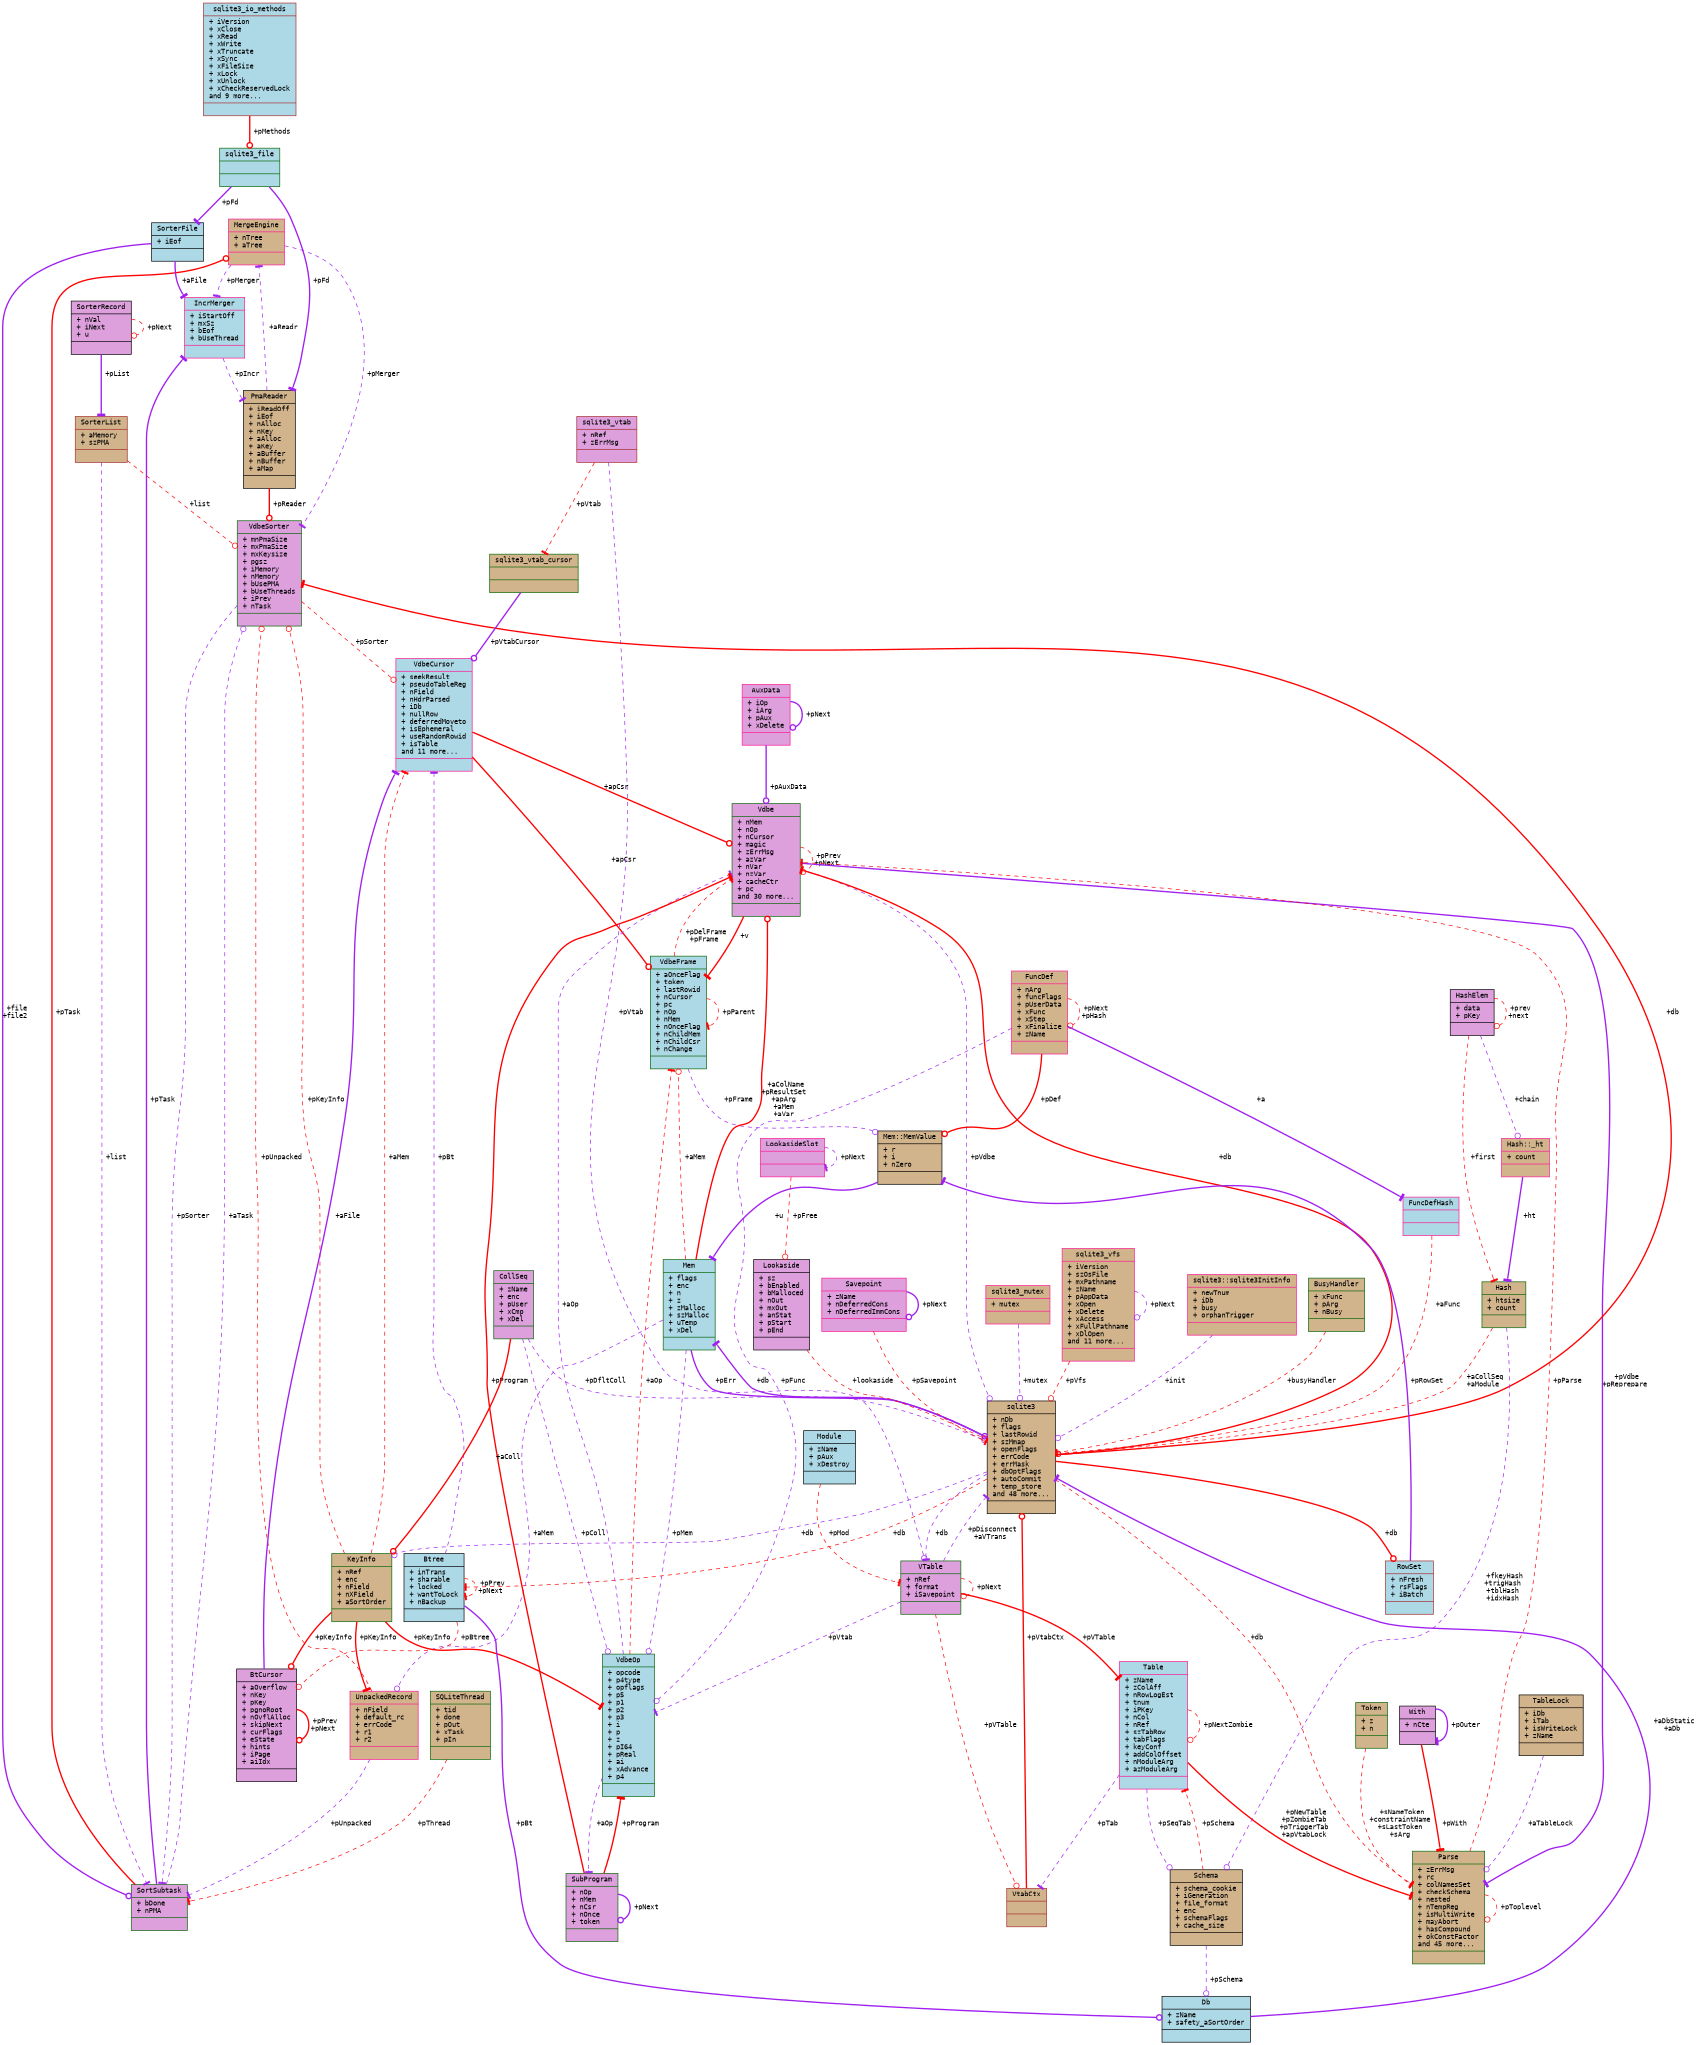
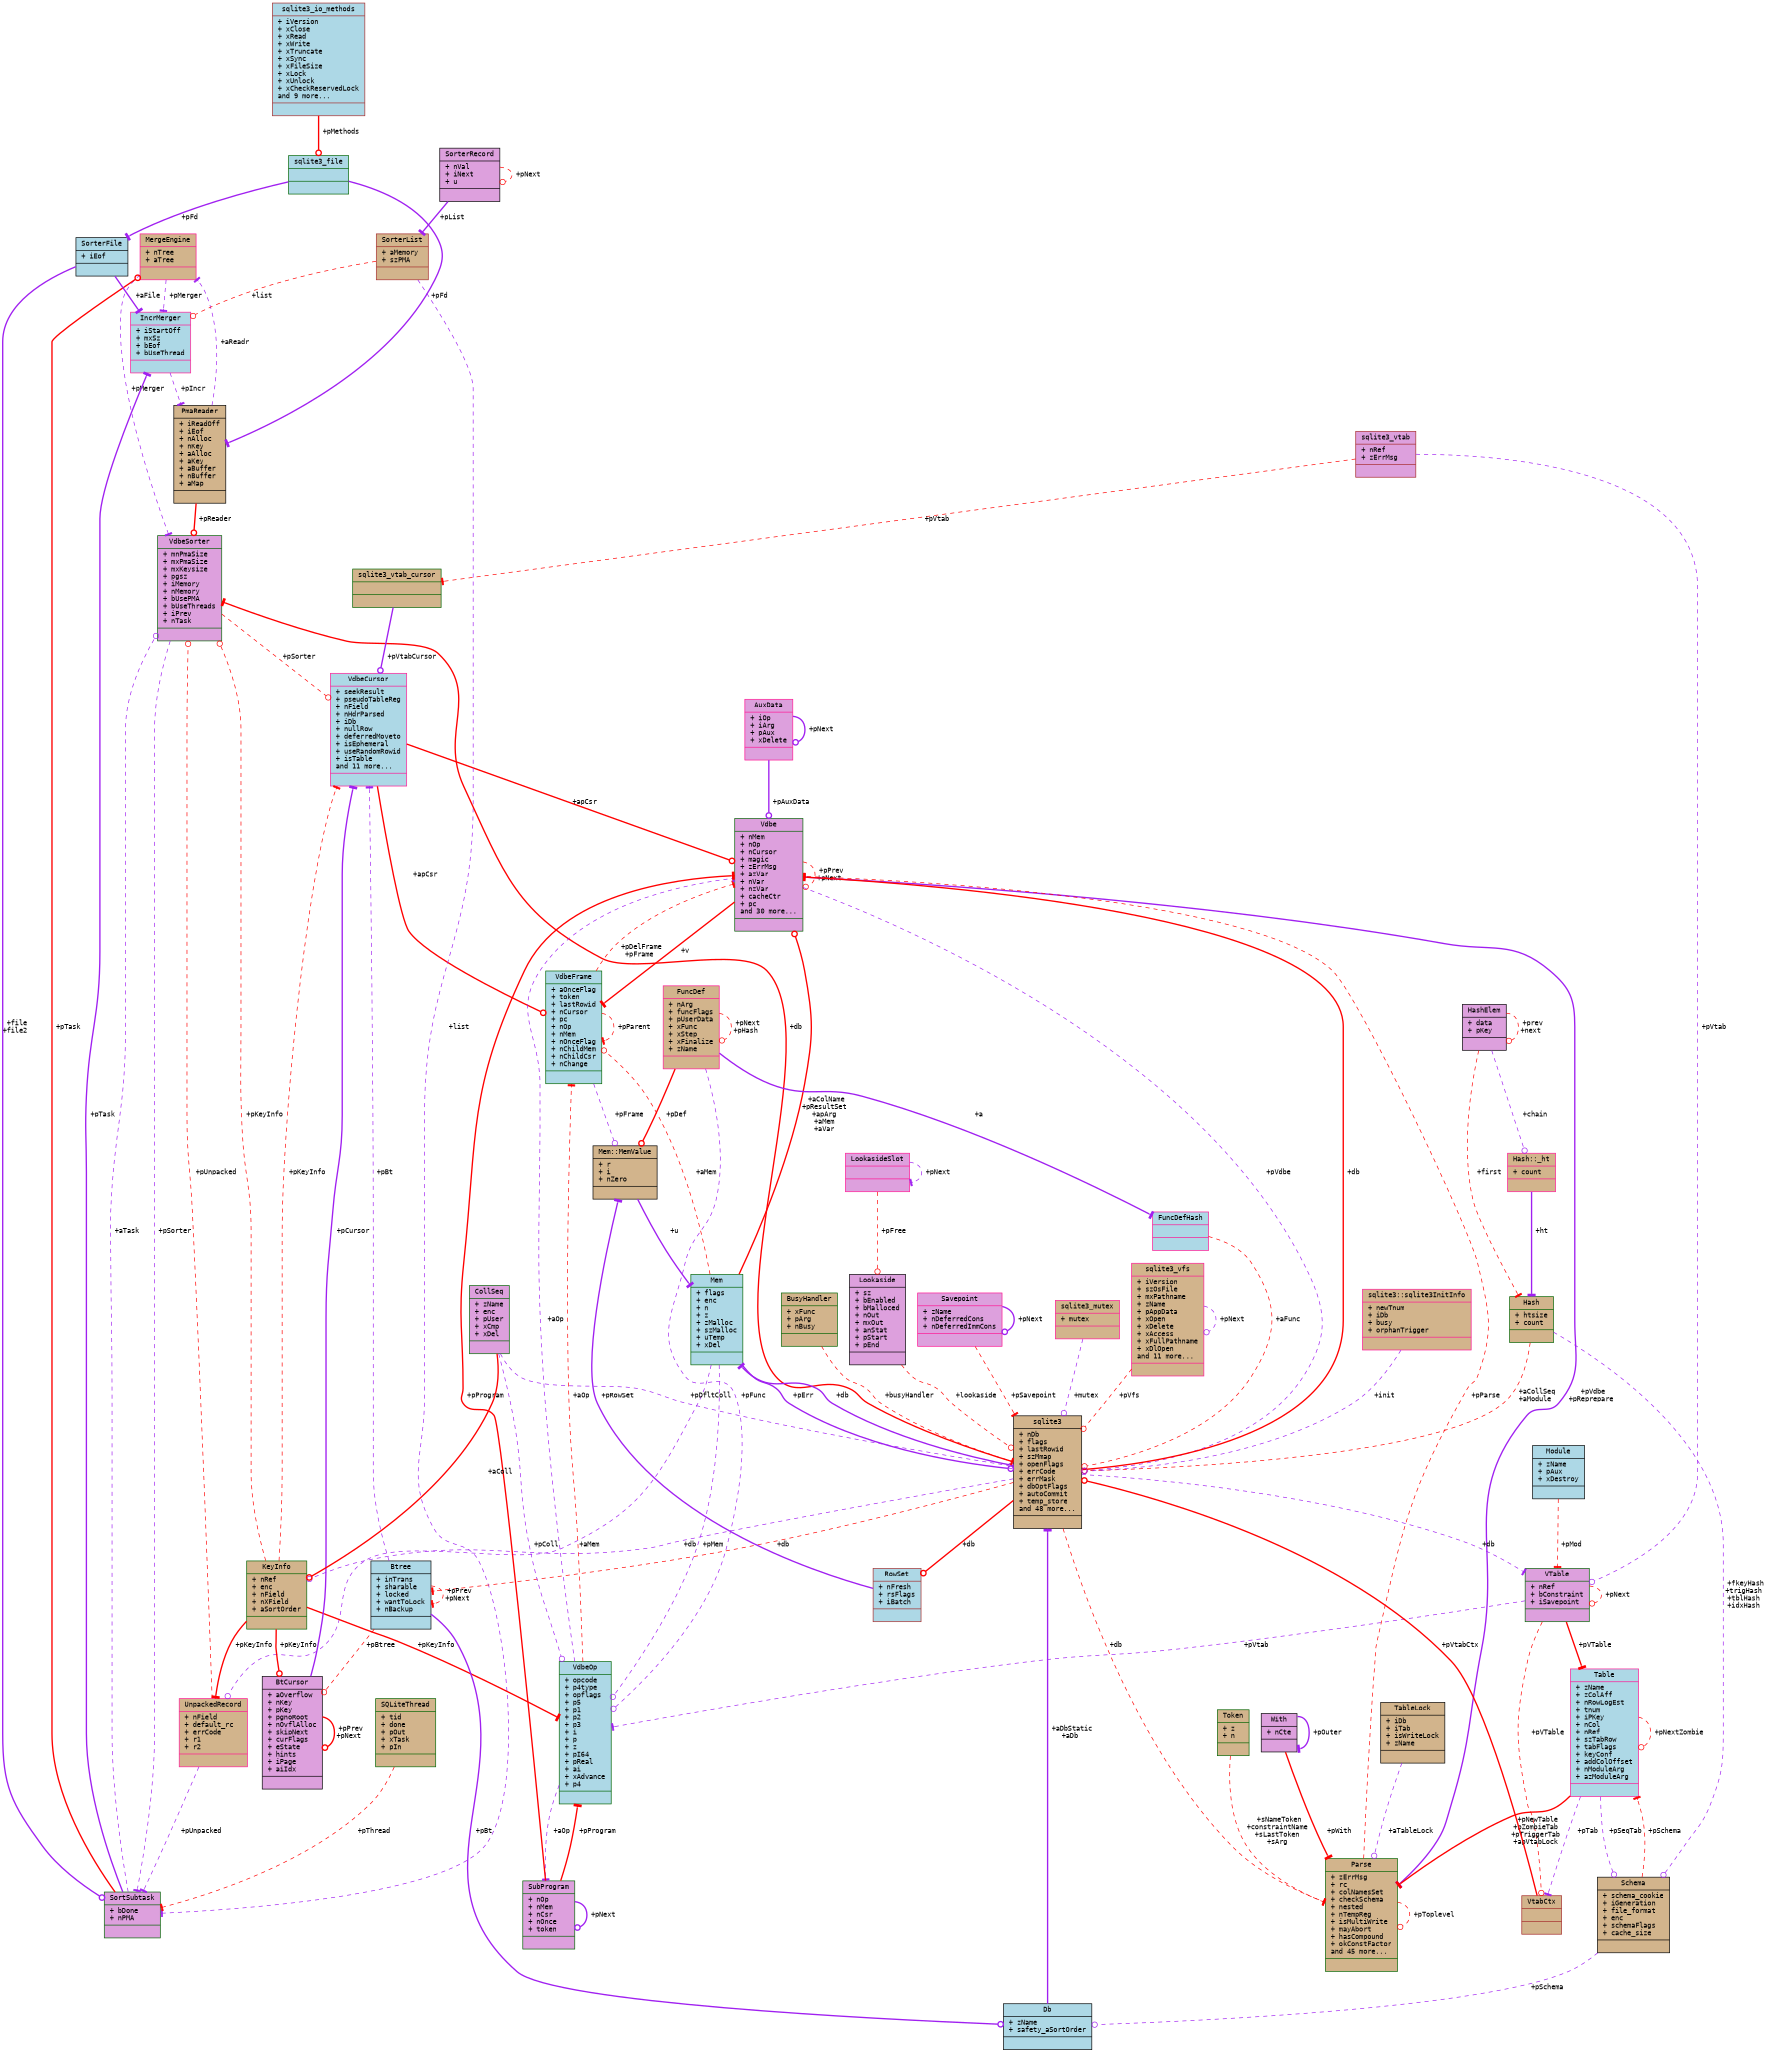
(180, 502) -> (284, 281)
(397, 1158) -> (305, 1172)
(346, 1216) -> (351, 1231)
(962, 1528) -> none
(923, 1587) -> (1557, 1595)
